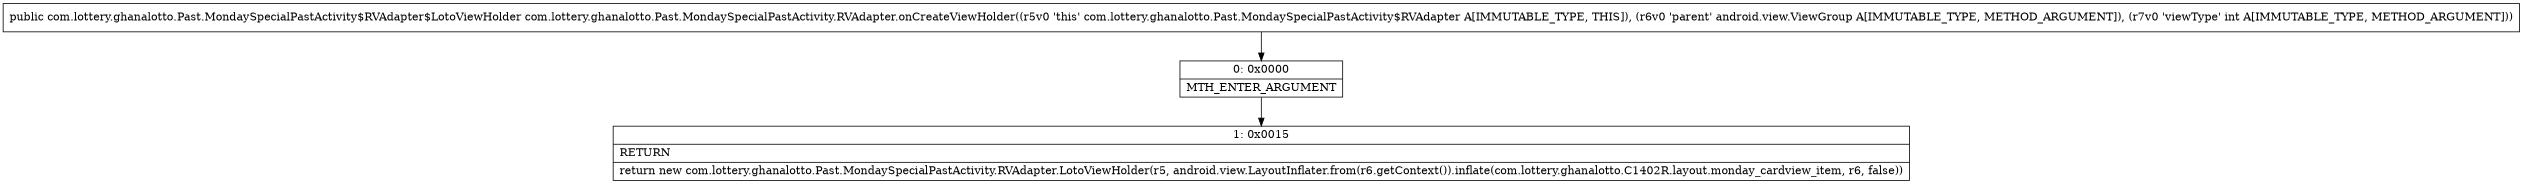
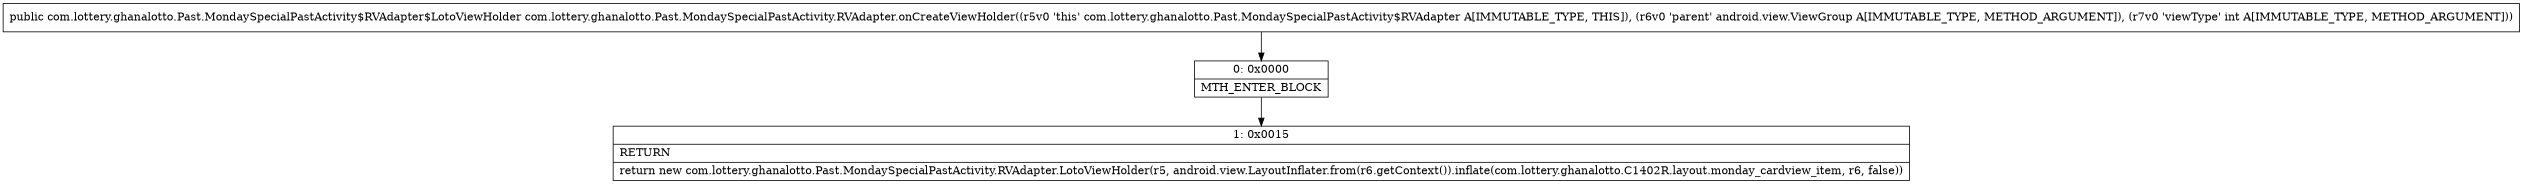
(1261, 88) -> (1261, 88)
